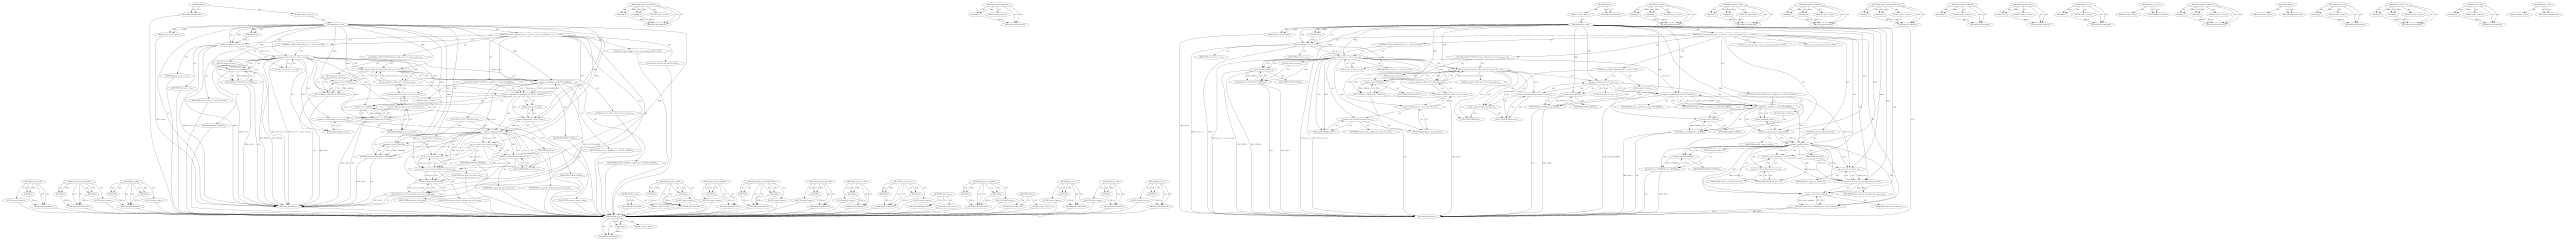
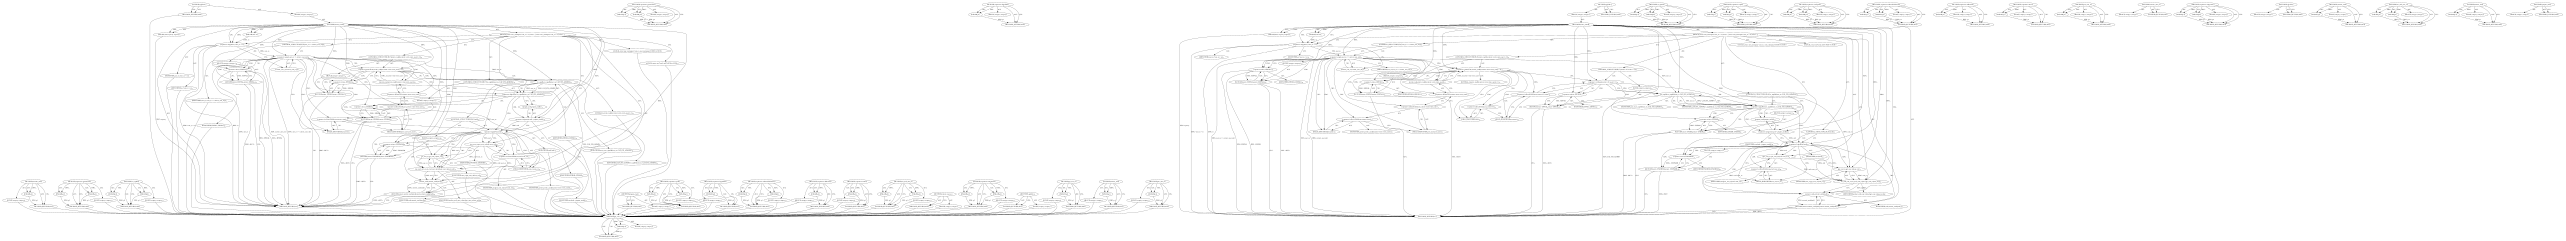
(1534, 75) -> (1478, 114)
(1606, 95) -> none
